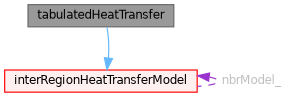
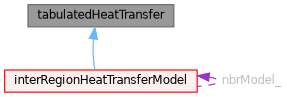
(109, 43) -> (93, 54)
